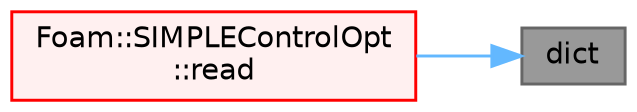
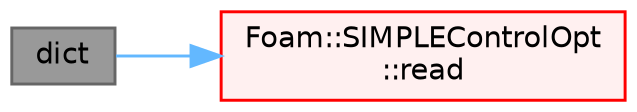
(454, 56) -> (153, 56)
